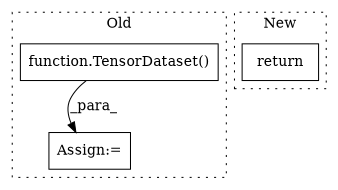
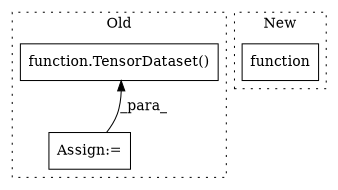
(280, 62) -> (280, 62)
(70, 99) -> (118, 113)
